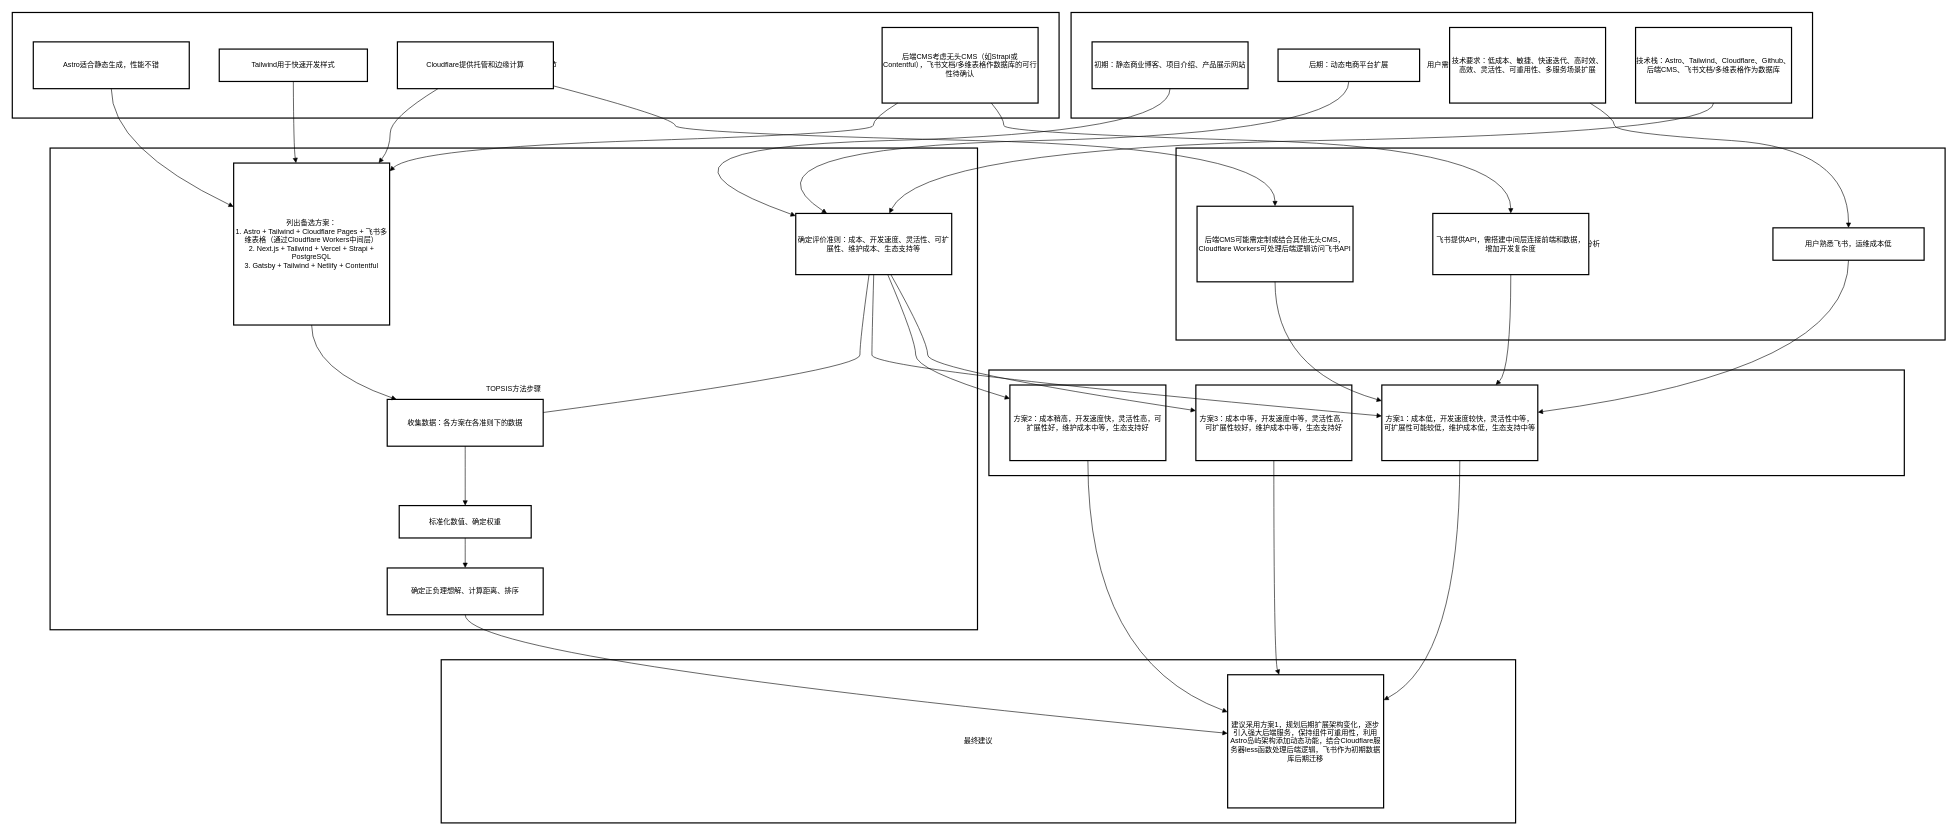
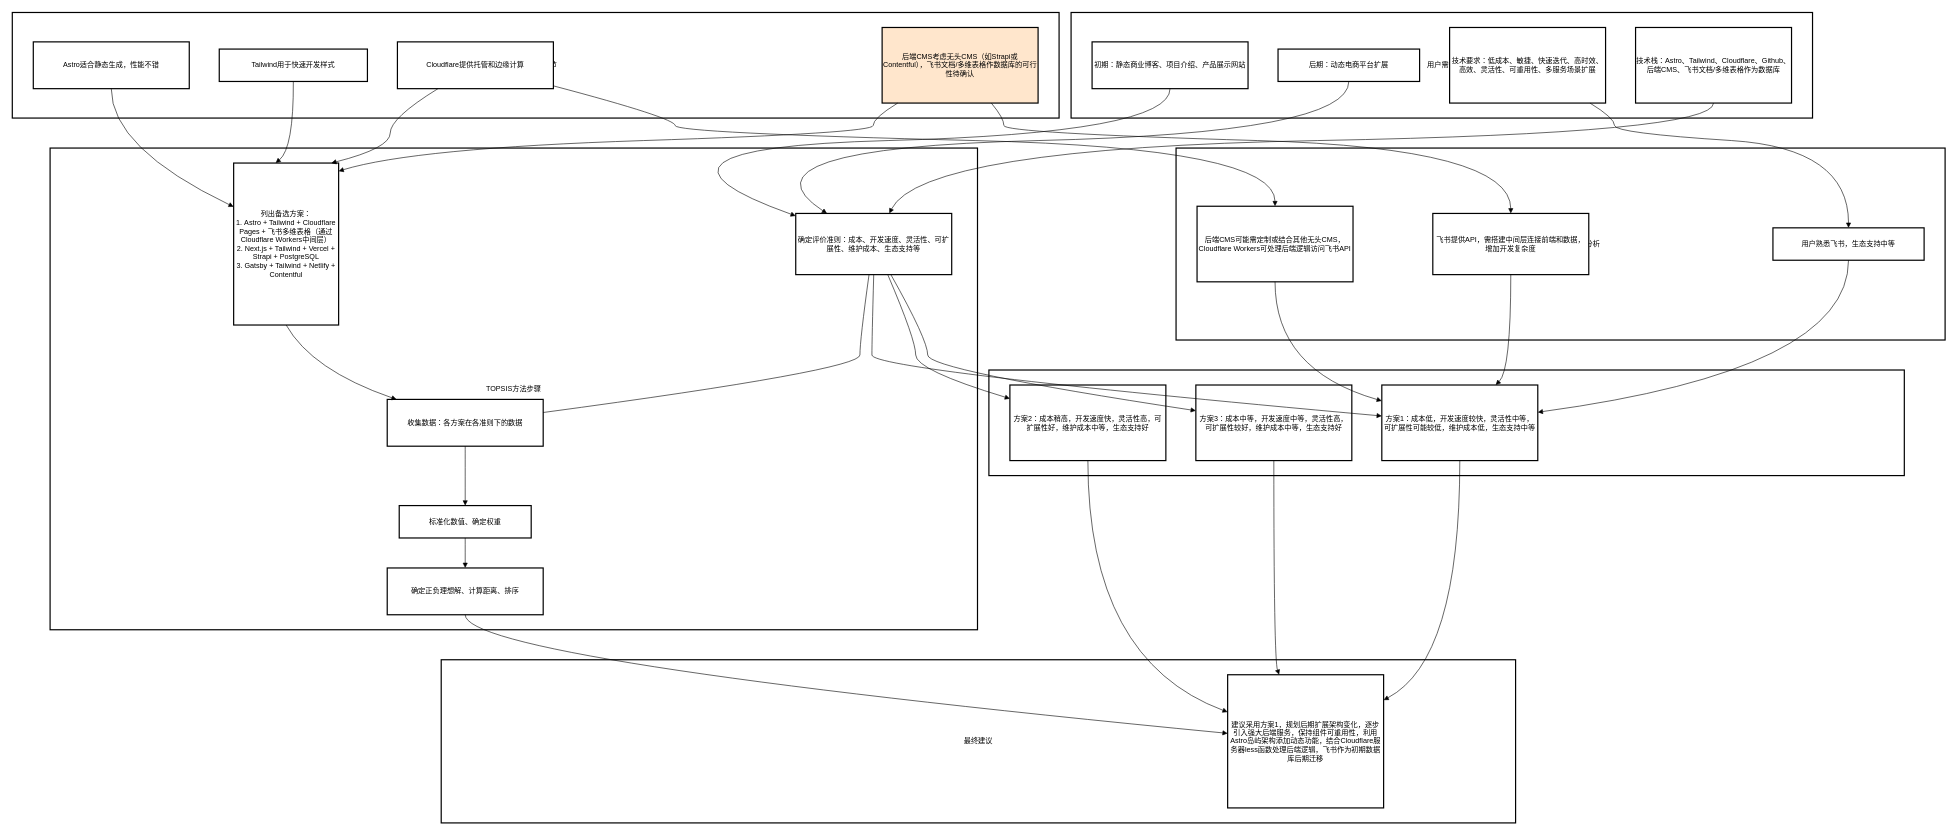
(960, 65) -> (960, 65)
(312, 244) -> (286, 244)
(1849, 244) -> (1849, 244)
